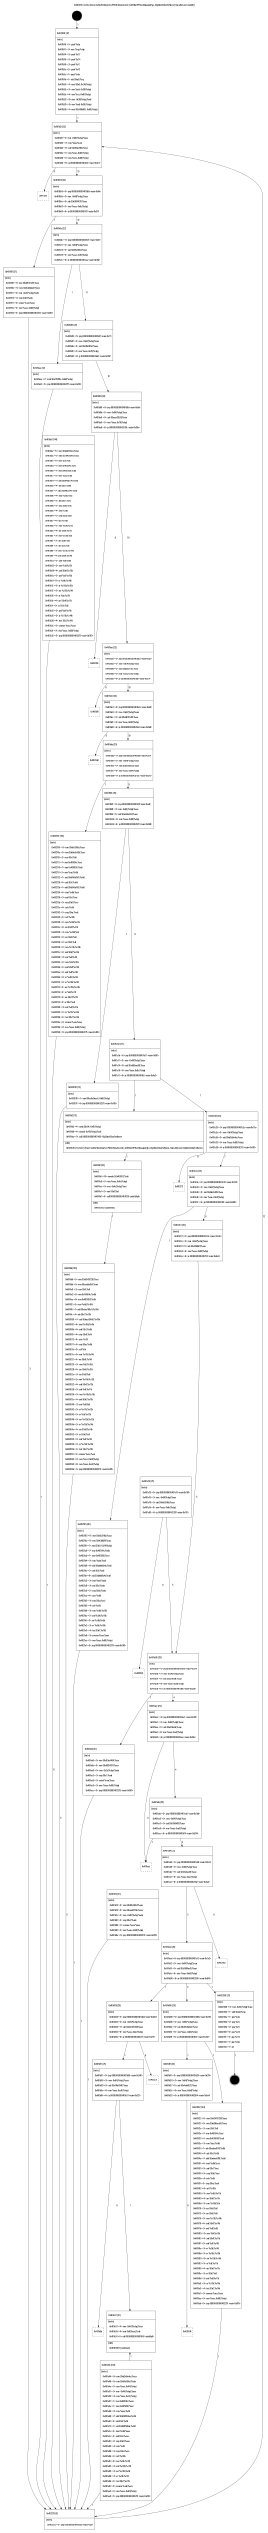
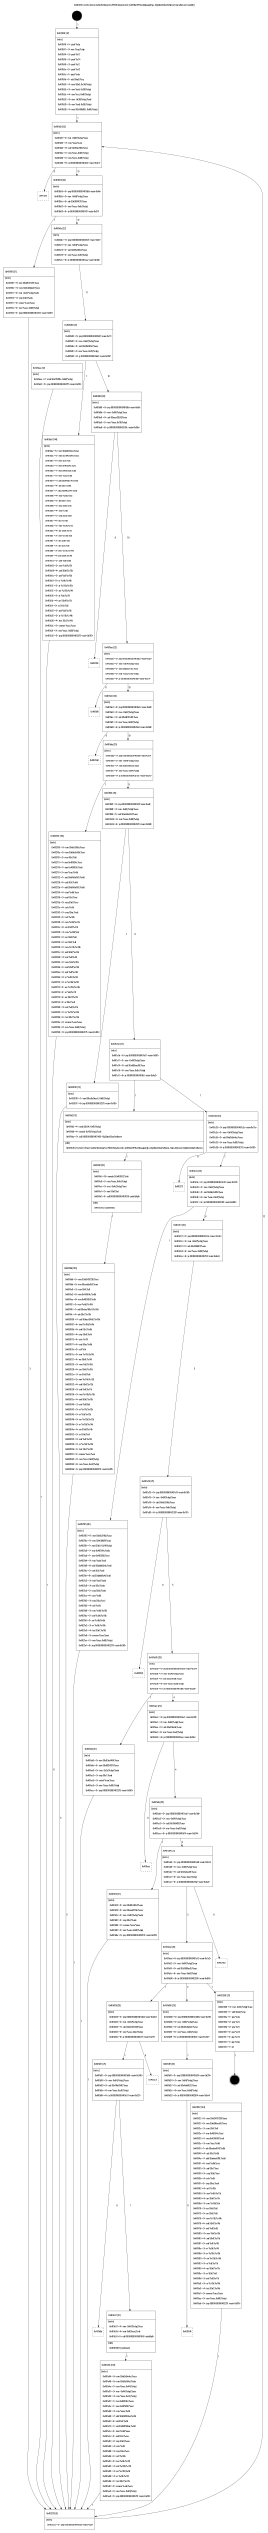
(62, 313) -> none
none -> (82, 397)
(197, 1457) -> (180, 1368)
(148, 1849) -> (157, 1863)
(217, 2070) -> none
(130, 2358) -> (126, 2356)
